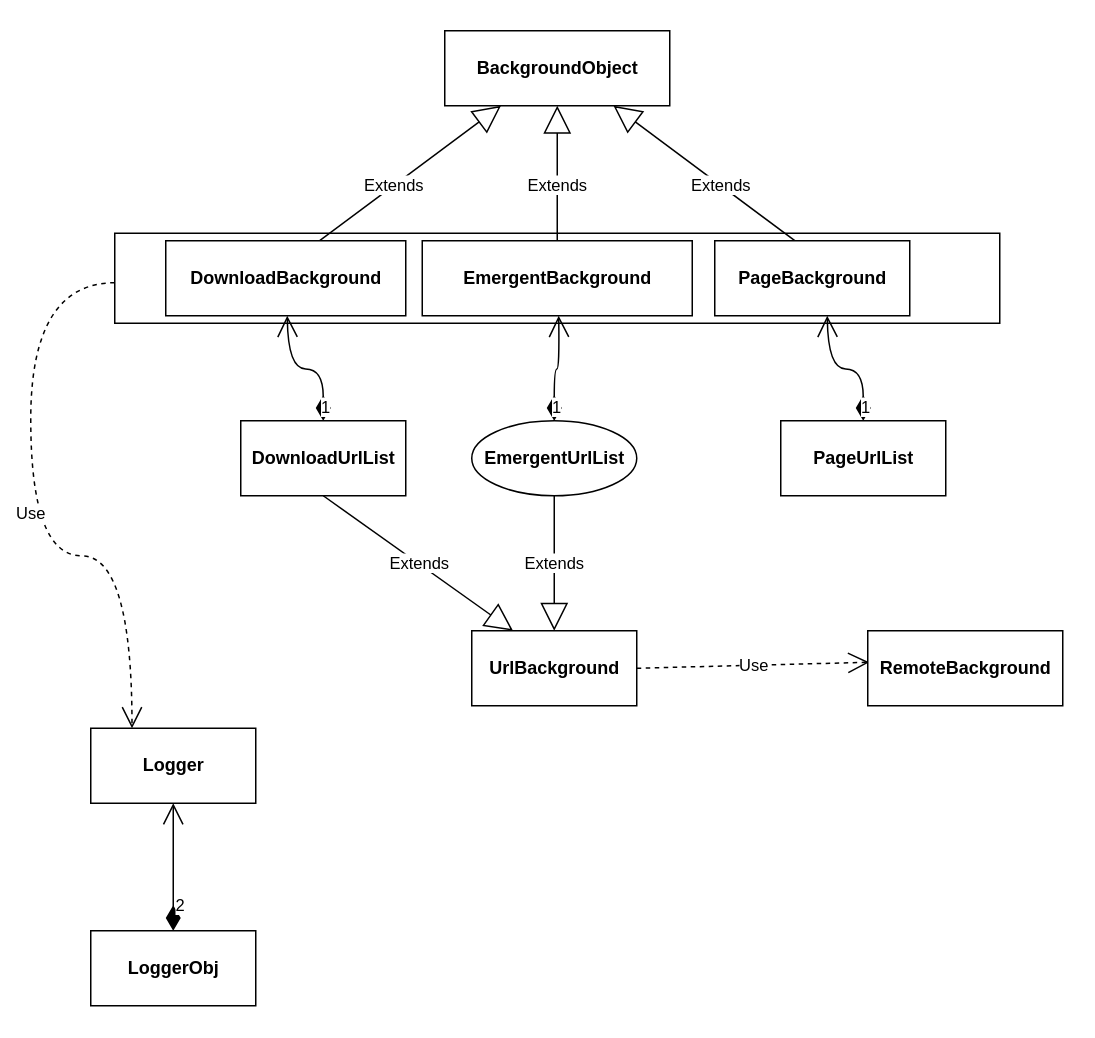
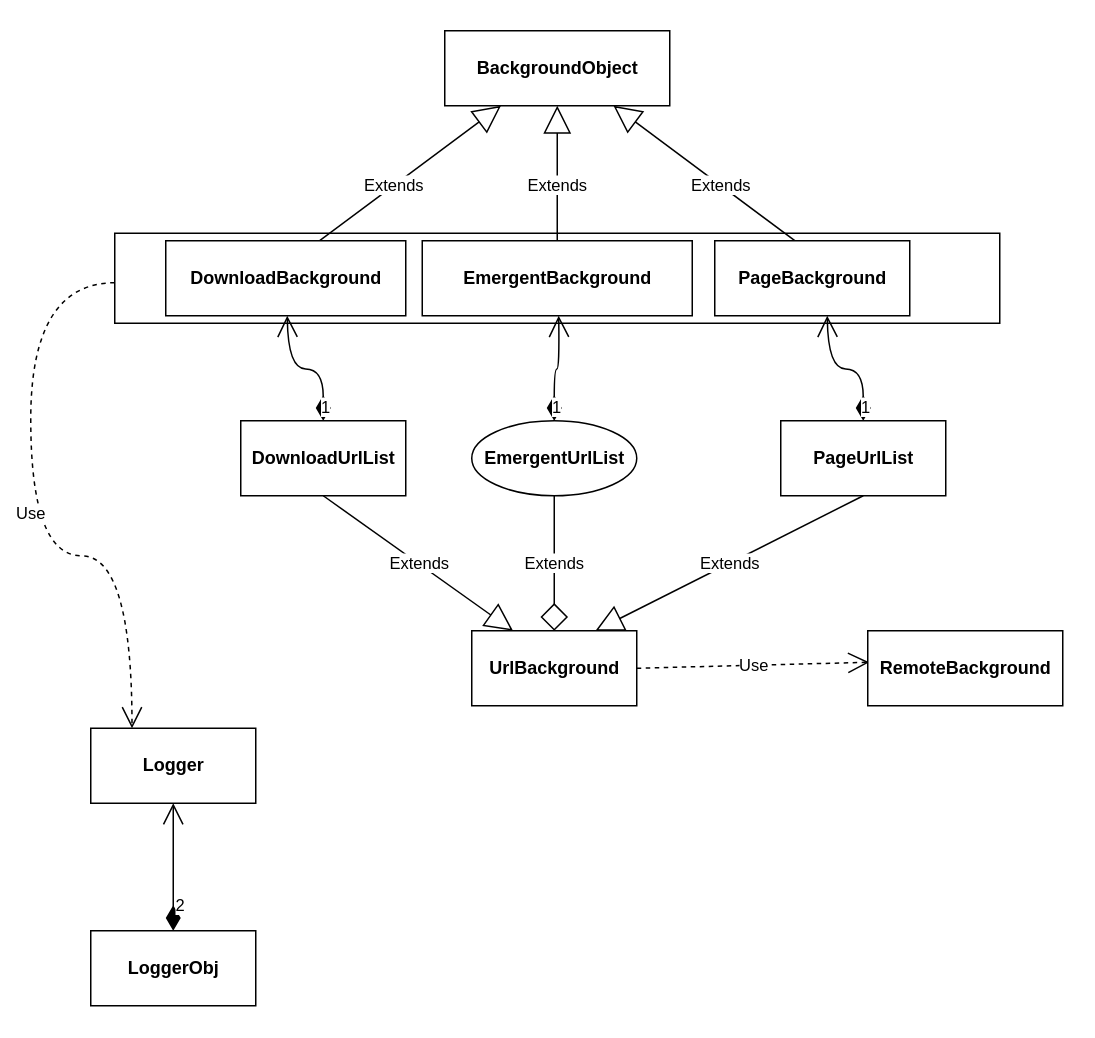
none -> (741, 558)
(554, 602) -> (554, 602)
